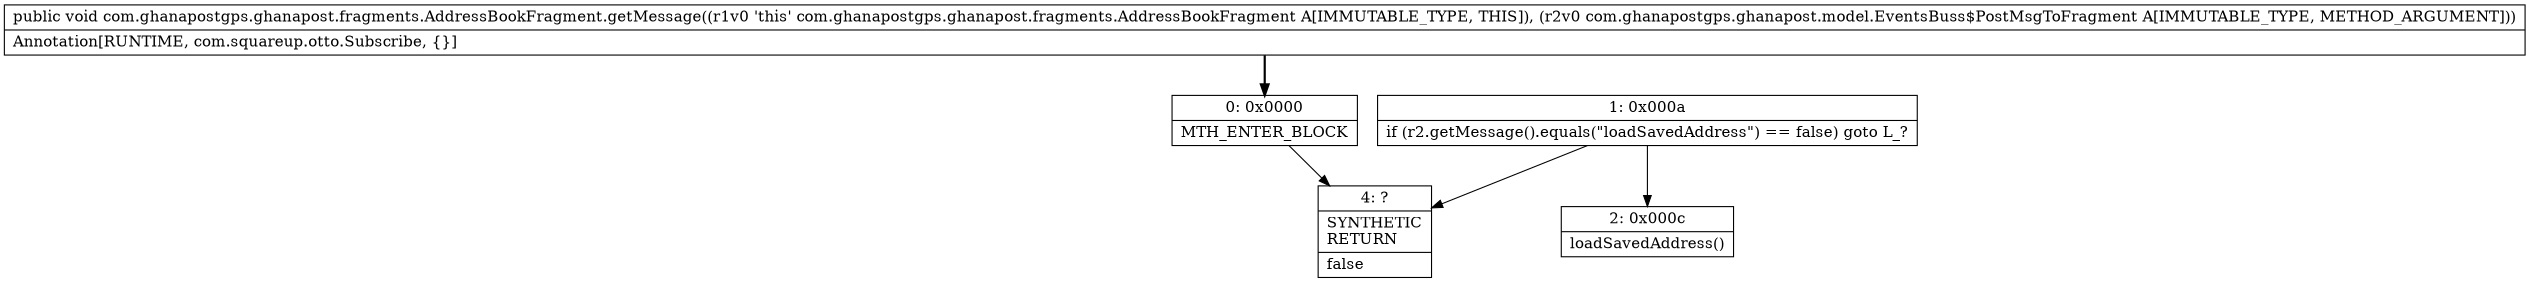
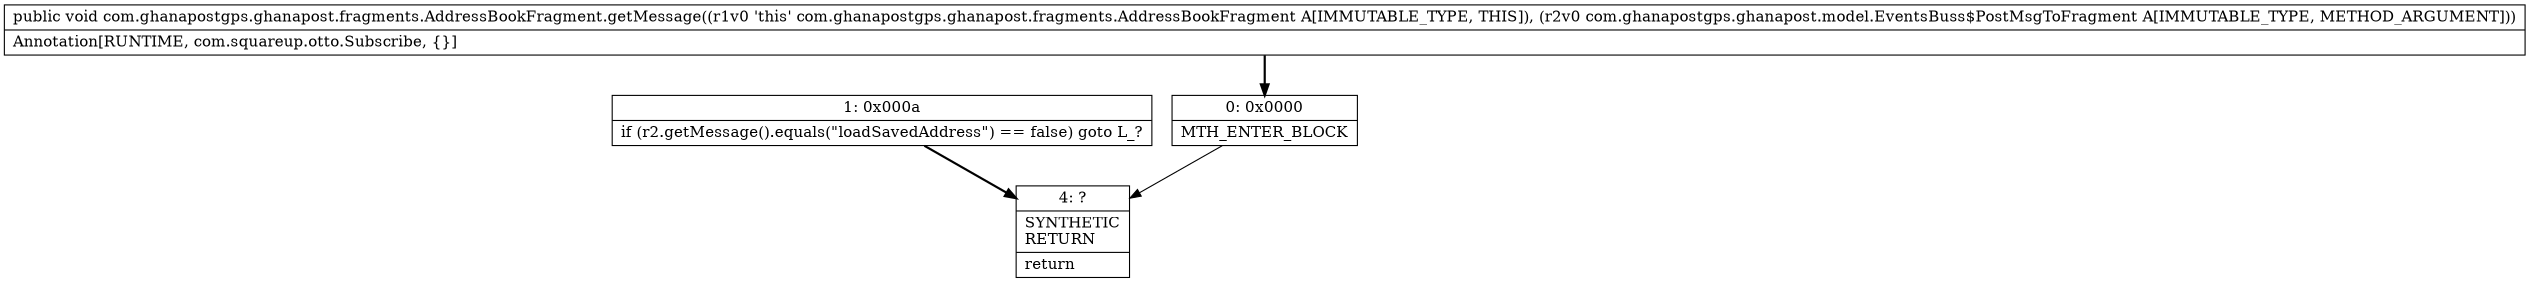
(1514, 175) -> (966, 169)
(1647, 232) -> none
(1345, 264) -> (1050, 264)
